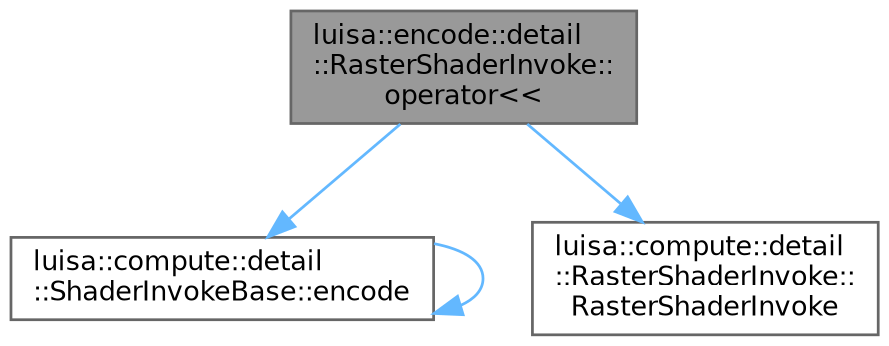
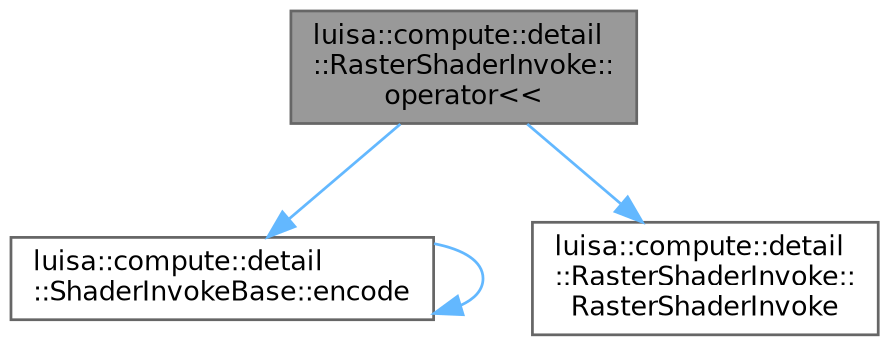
(464, 67) -> (464, 67)
